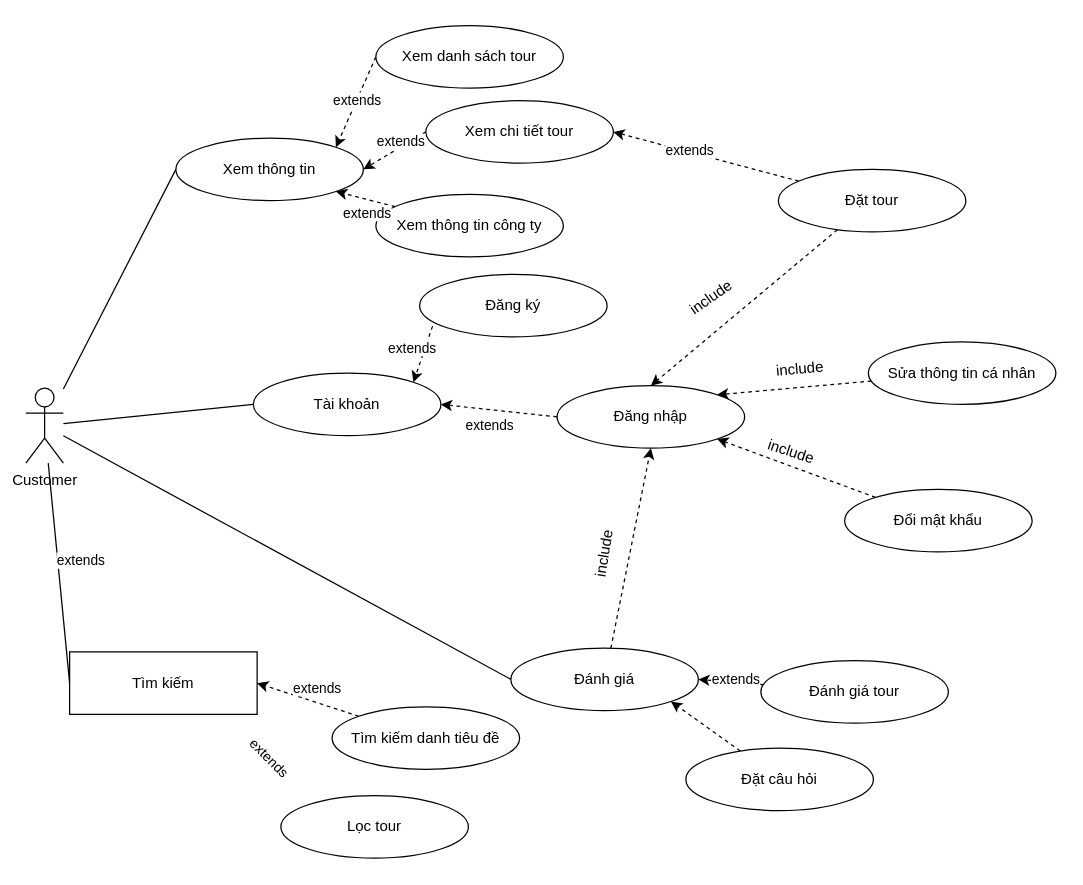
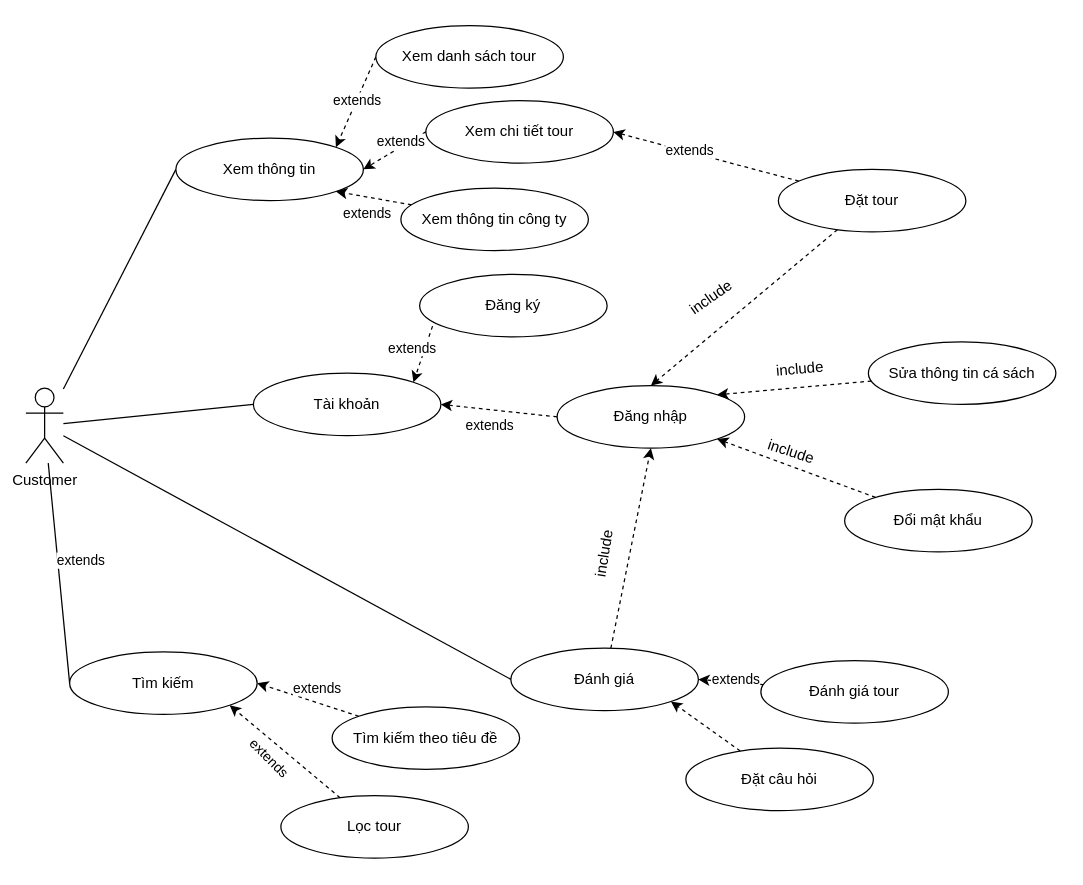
(469, 226) -> (494, 219)
(962, 373) -> (962, 373)
(163, 683) -> (163, 683)
(426, 738) -> (426, 738)
none -> (288, 754)
